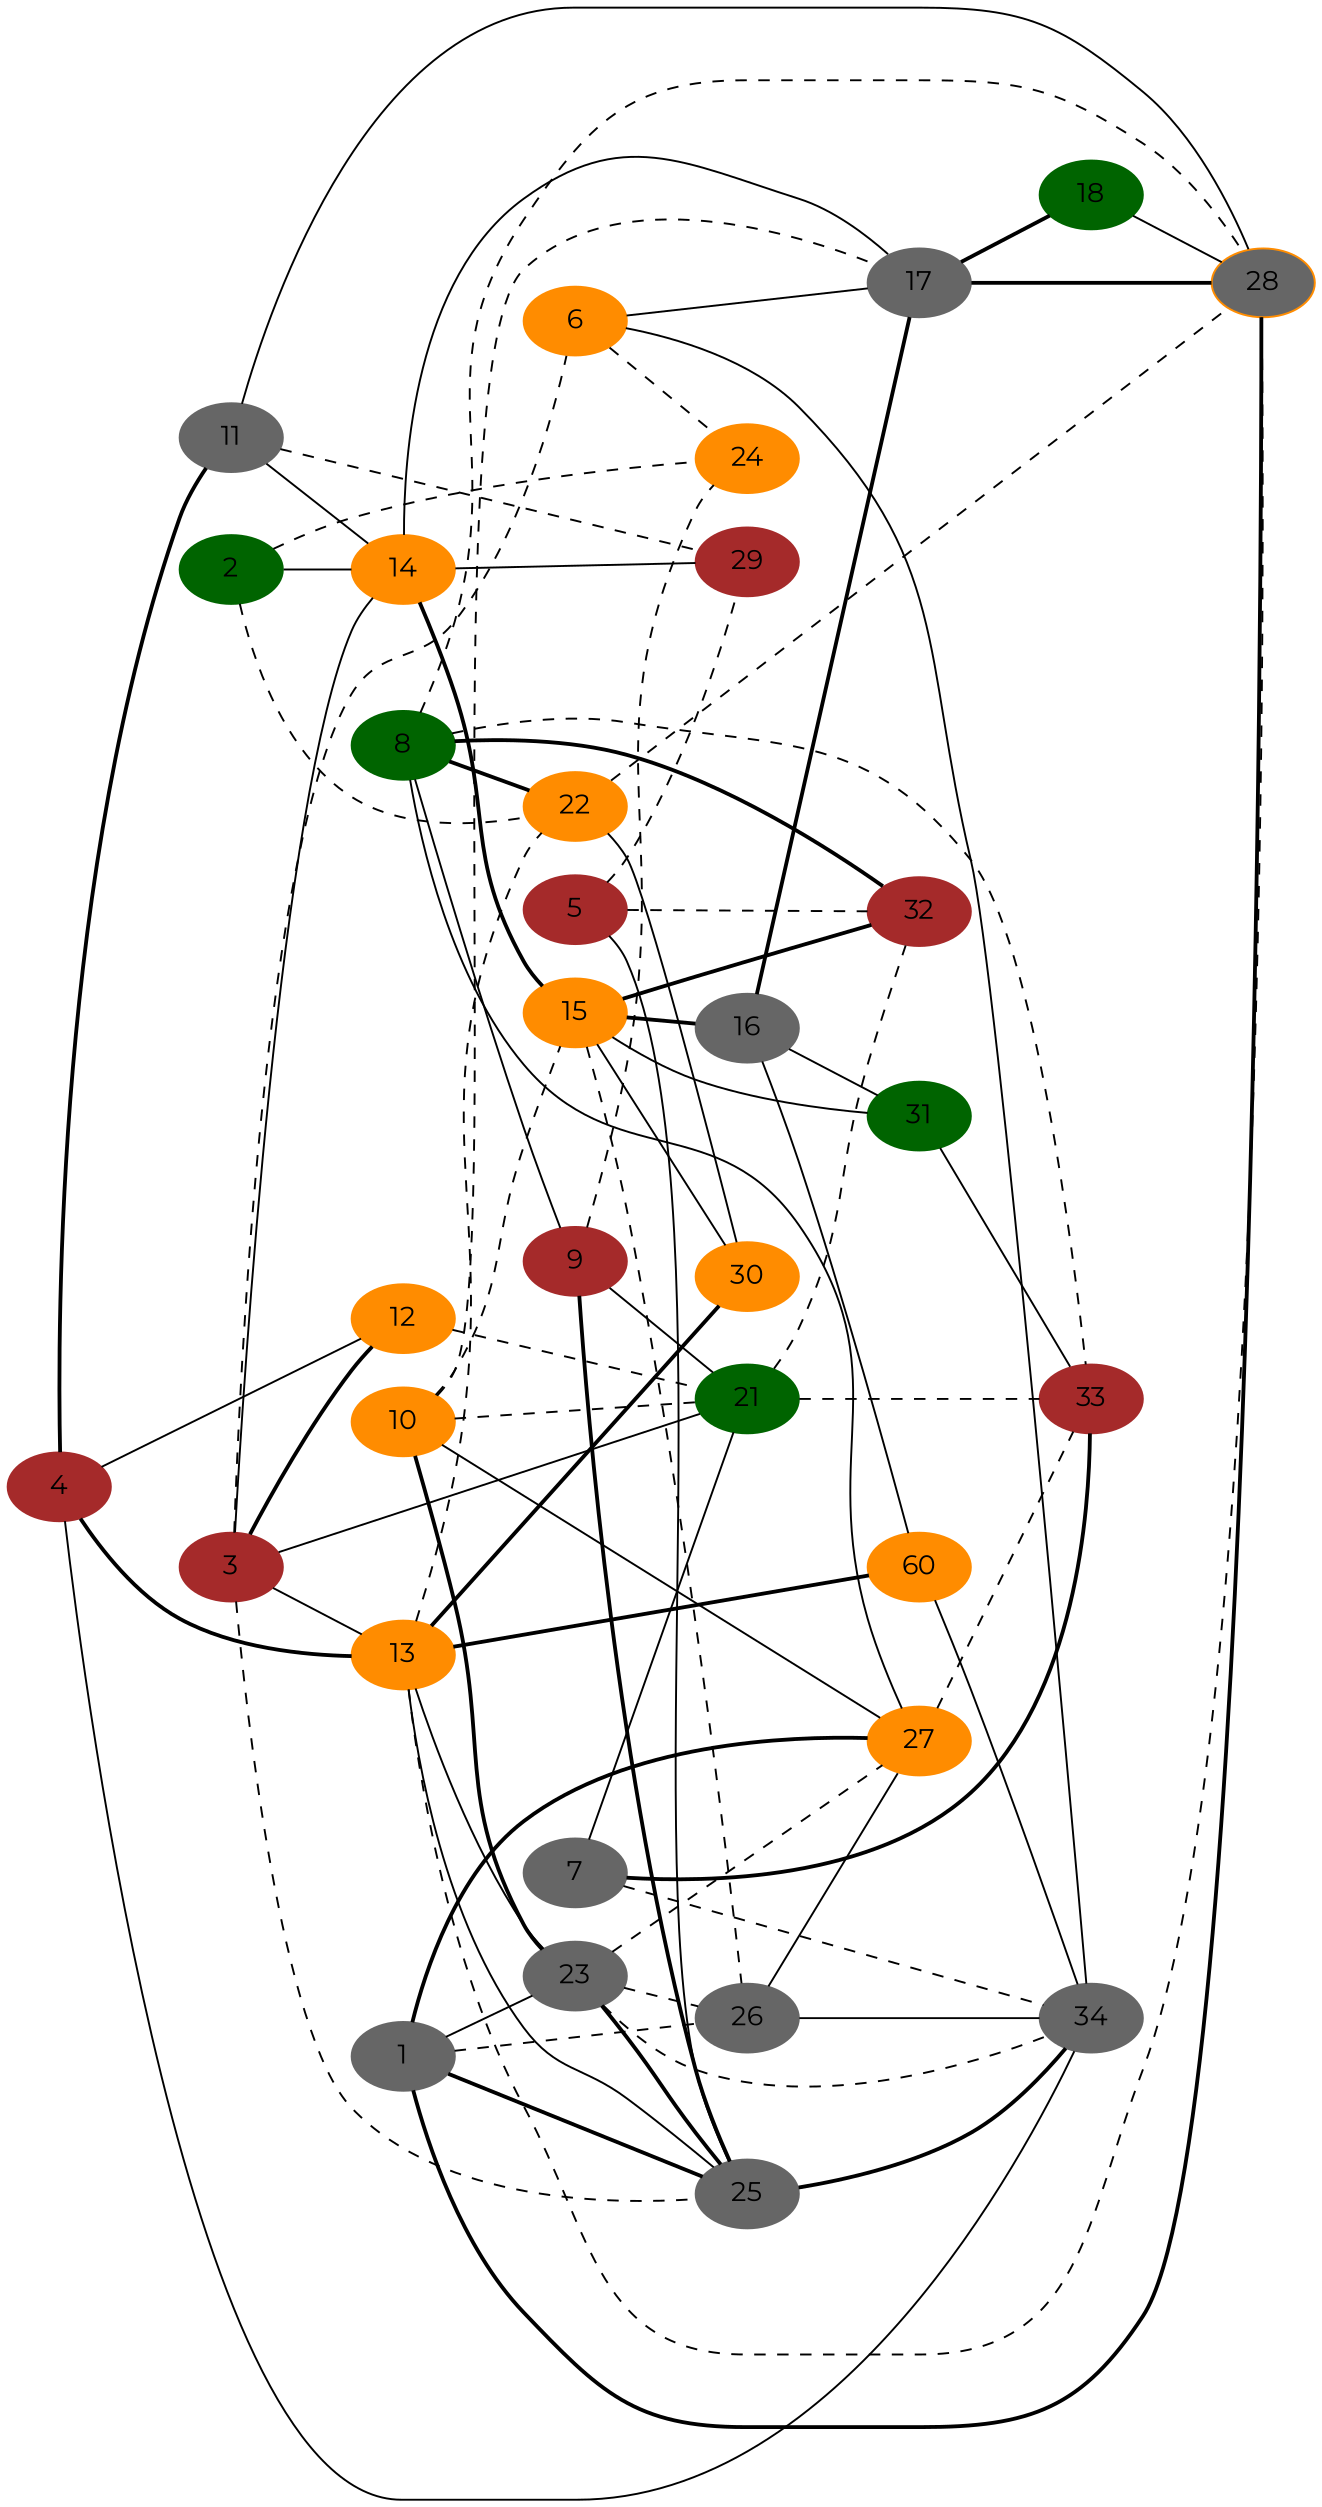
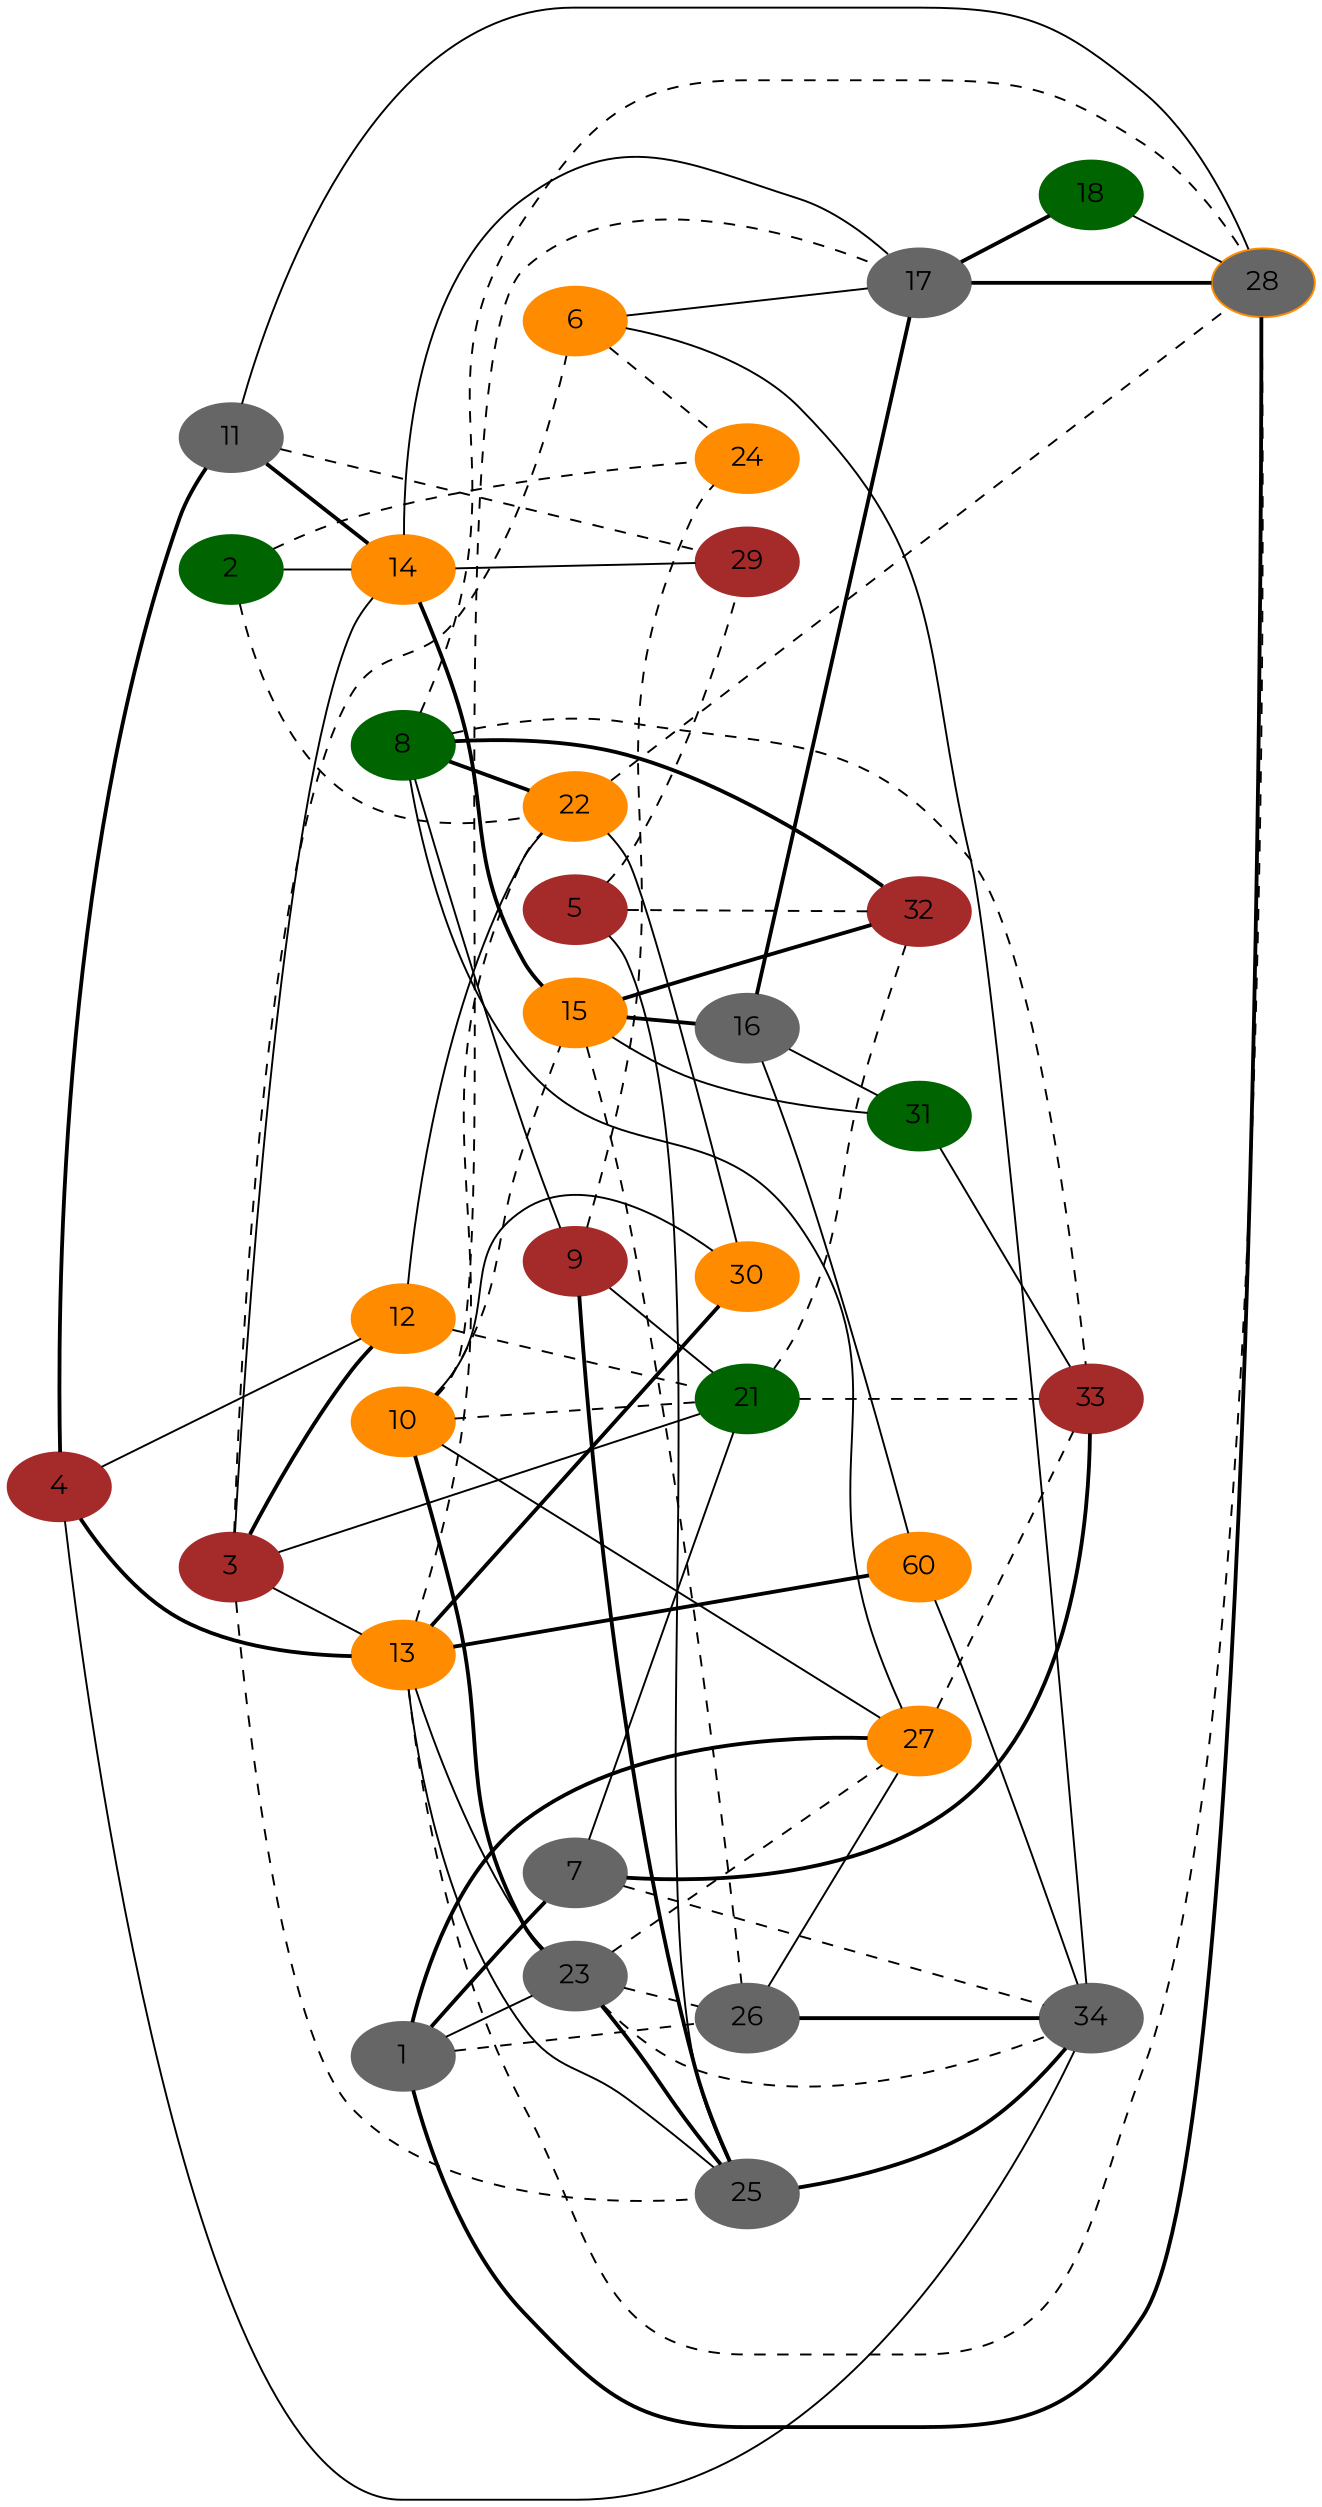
(317, 504) -> (317, 504)
none -> (450, 1050)
(648, 1125) -> (521, 1212)
(919, 2018) -> (919, 2018)
(575, 2125) -> (496, 1954)
